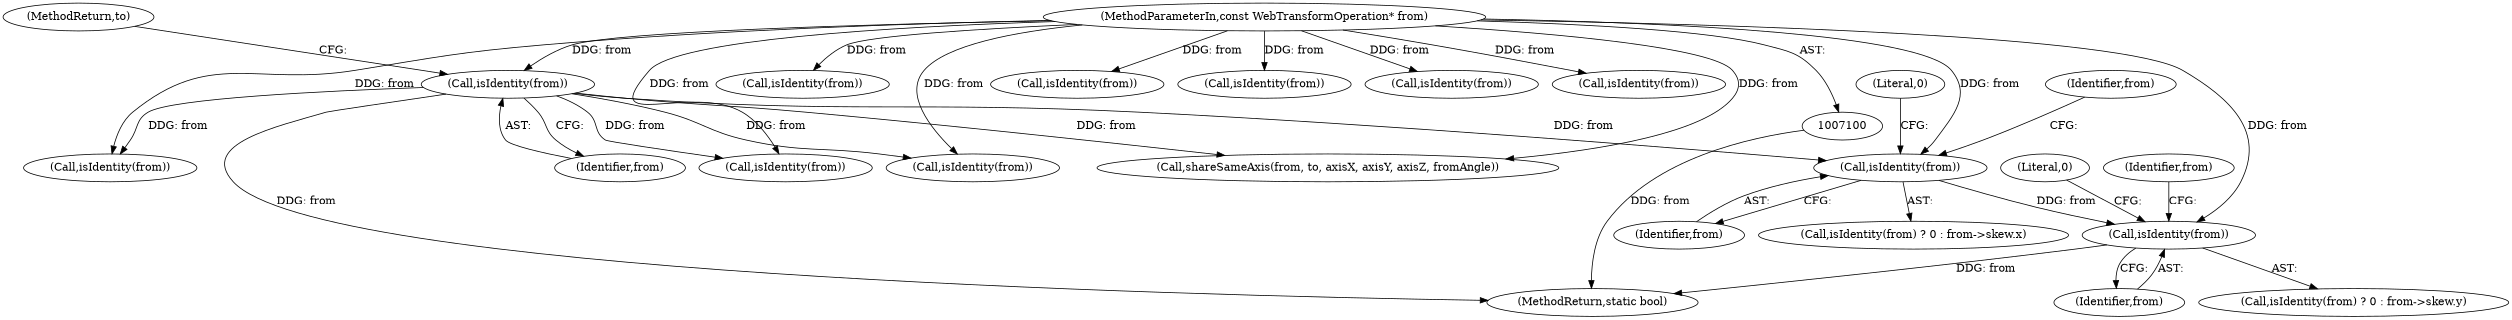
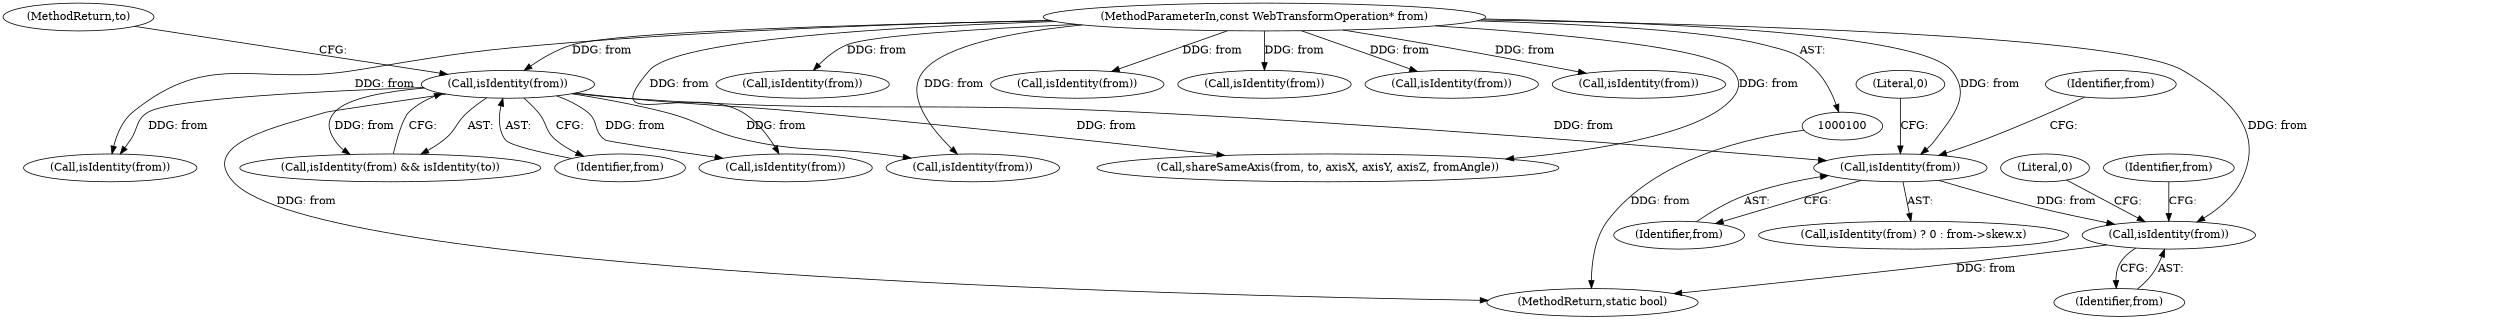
(1842, 126) -> (1842, 126)
none -> (390, 168)
(2354, 302) -> none
